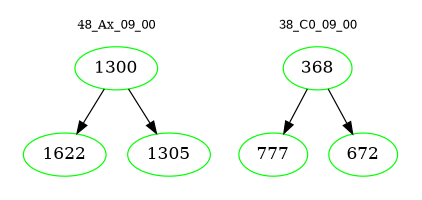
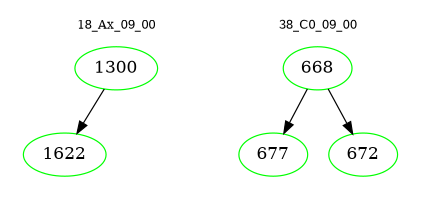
(117, 26) -> (117, 26)
(318, 68) -> (318, 68)
(169, 155) -> none
(273, 155) -> (273, 155)
